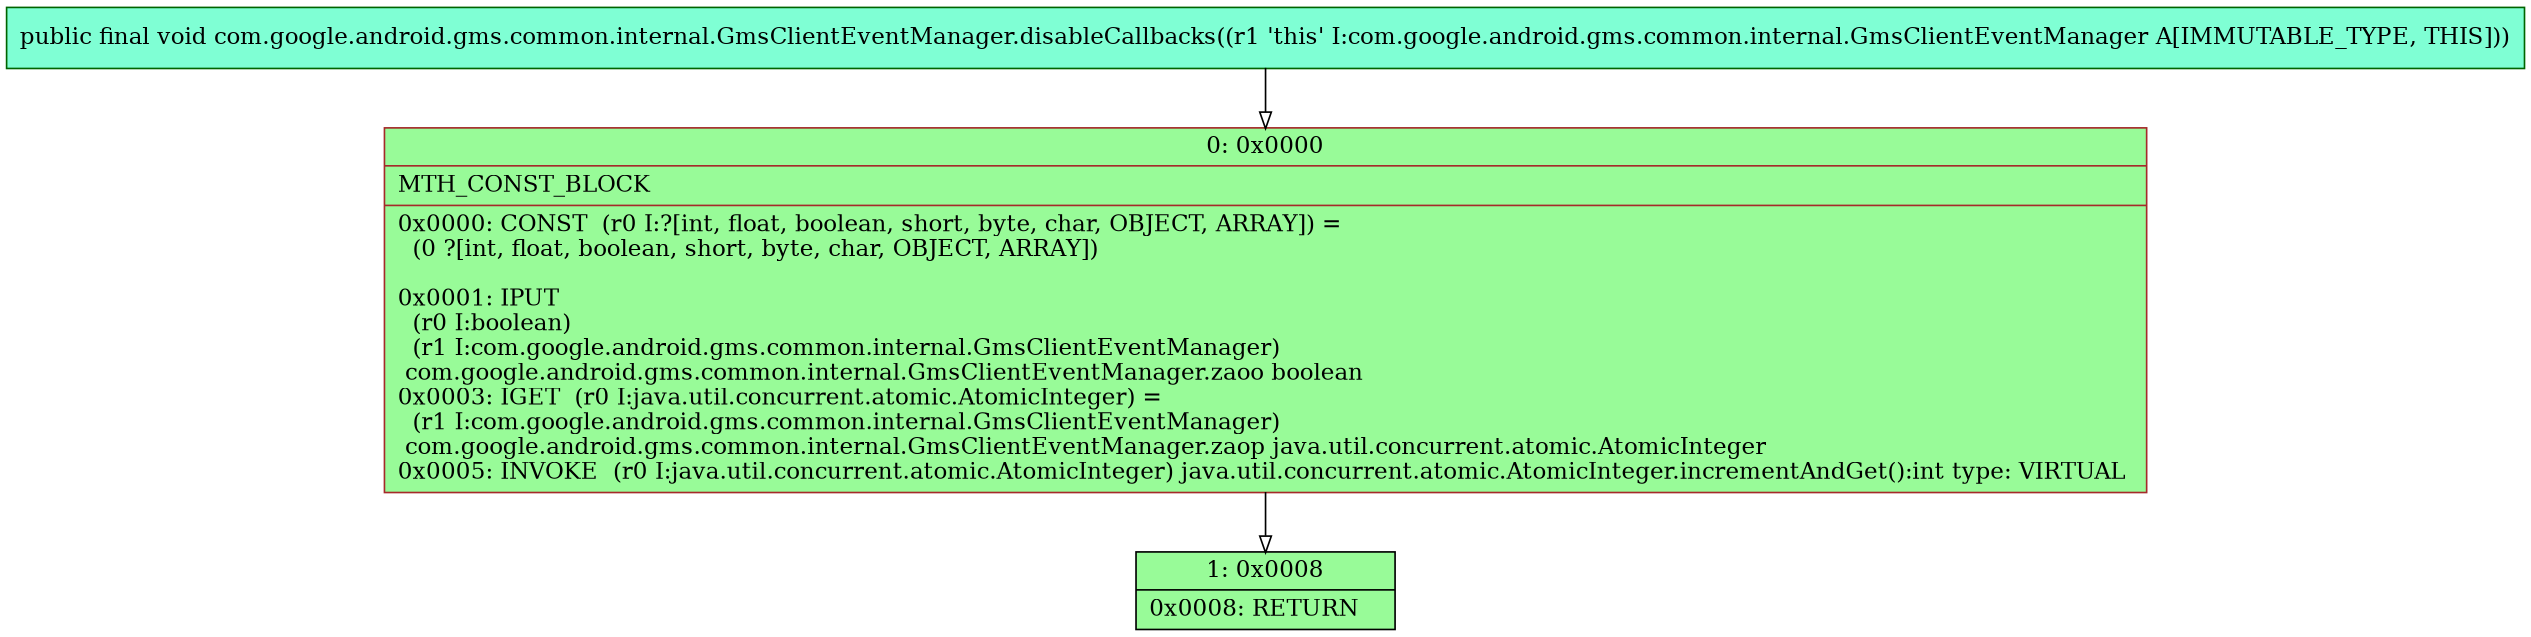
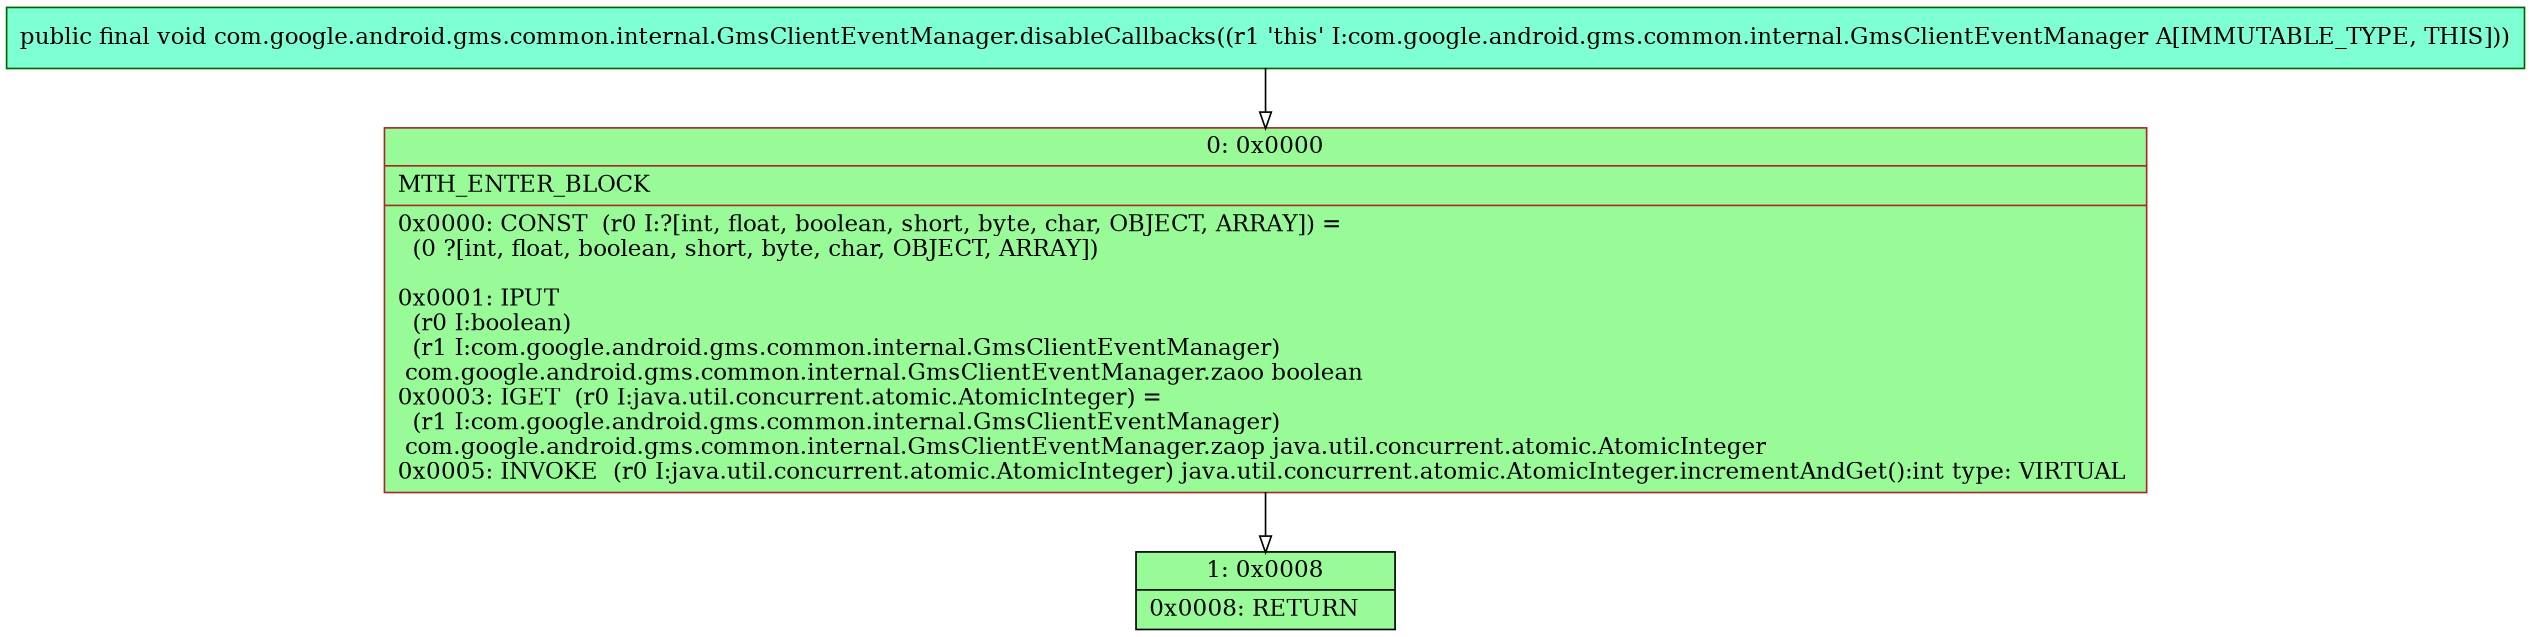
(525, 185) -> (525, 185)
